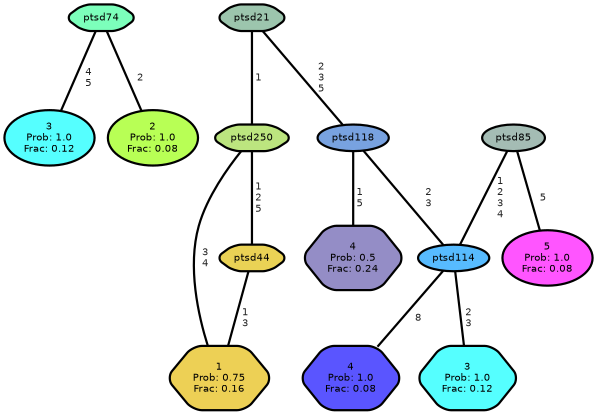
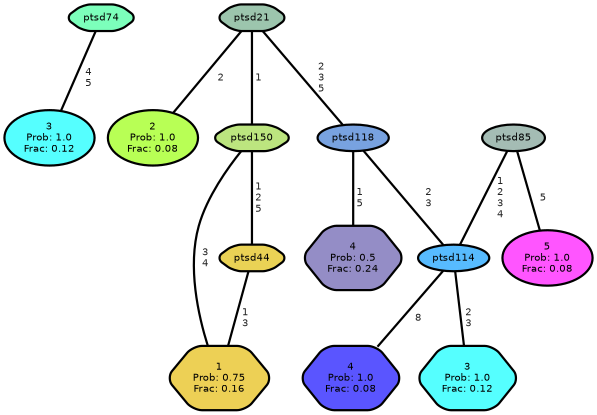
(124, 71) -> (207, 72)
(252, 138) -> (252, 138)
